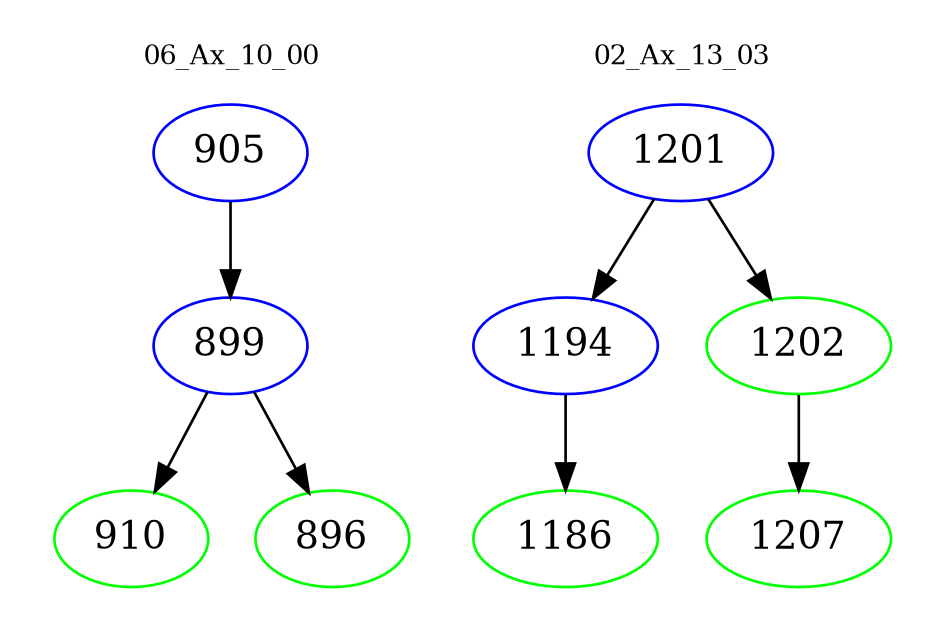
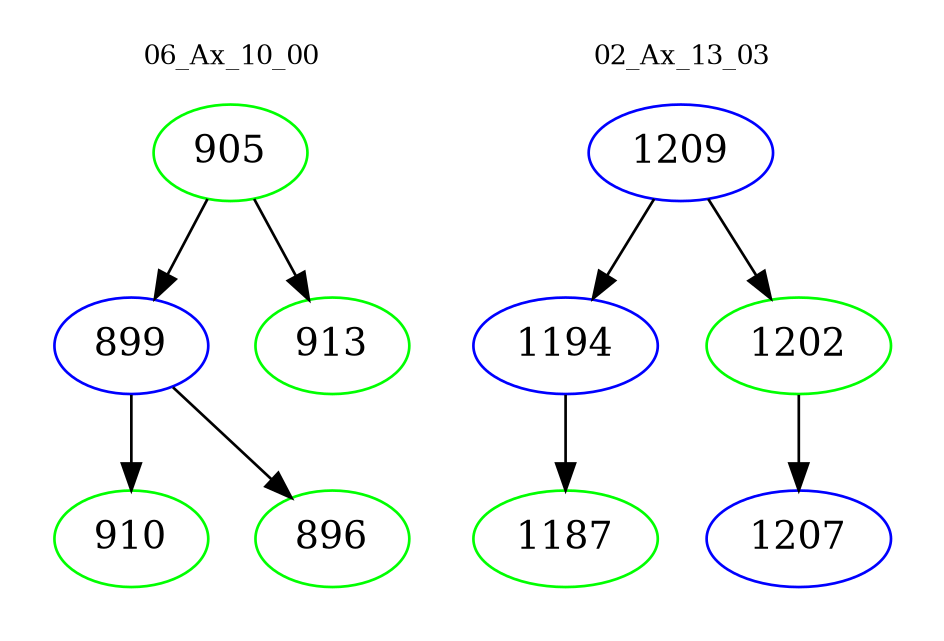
(231, 153) -> (231, 153)
(681, 153) -> (681, 153)
none -> (332, 346)
(566, 539) -> (566, 539)
(799, 539) -> (799, 539)
